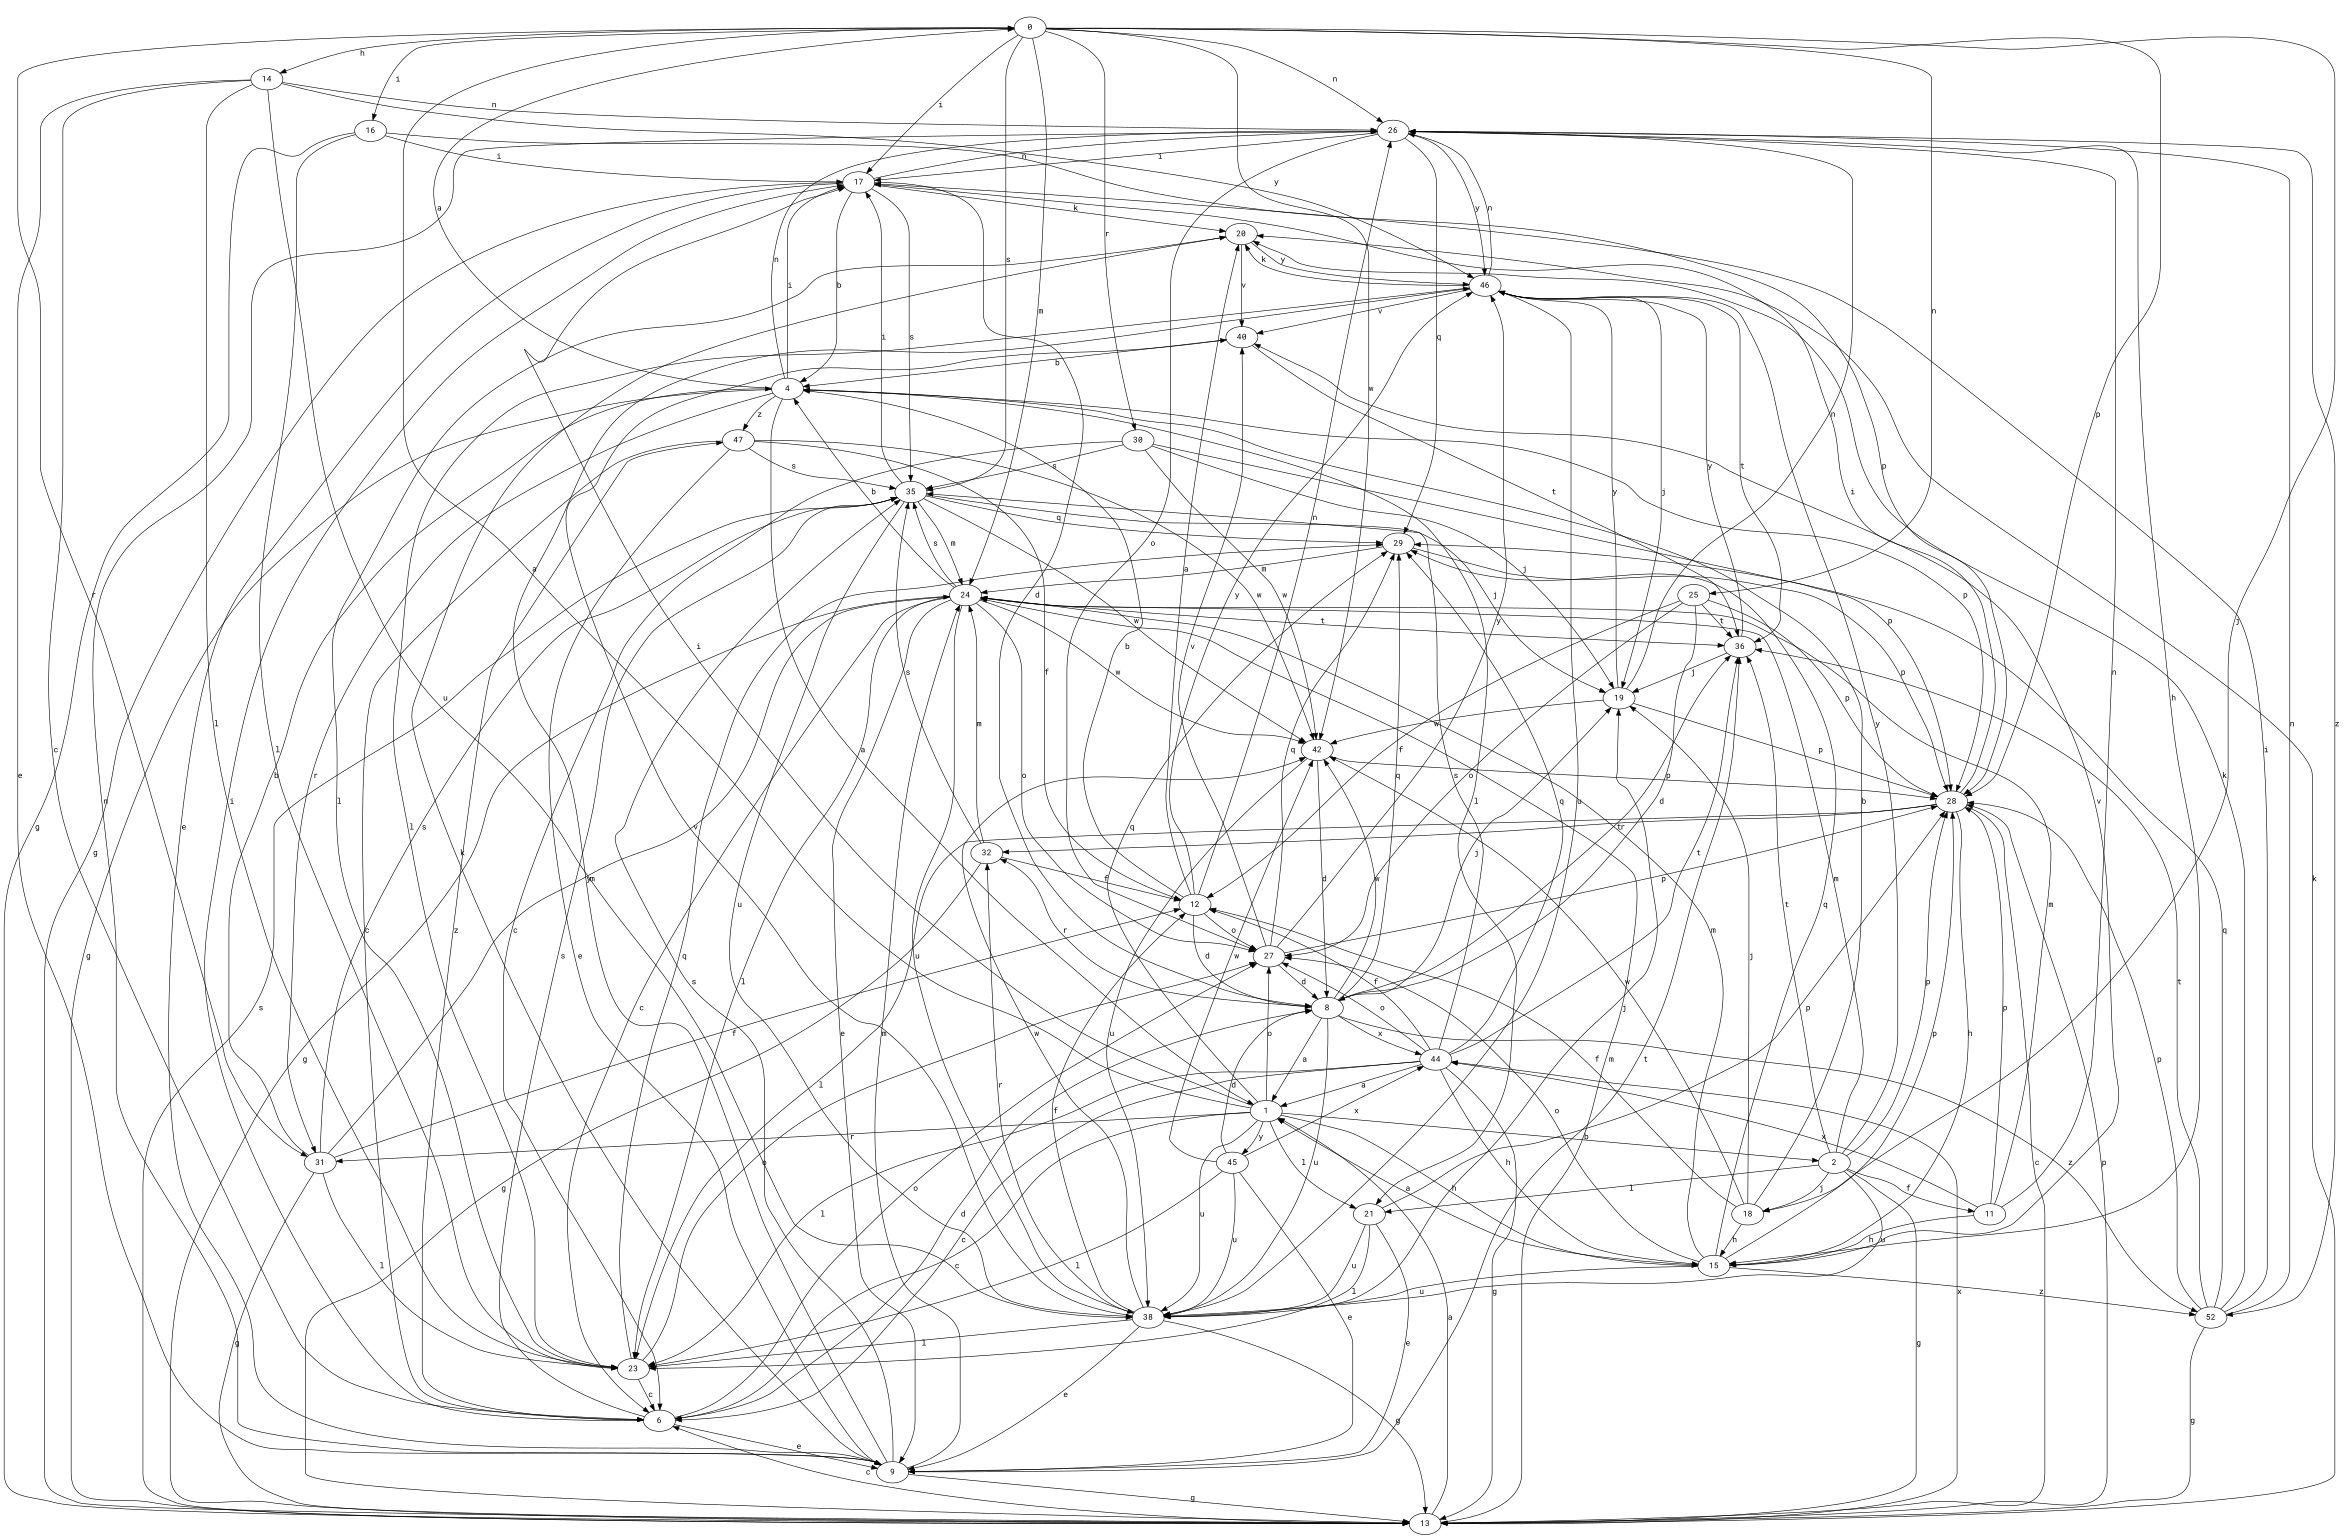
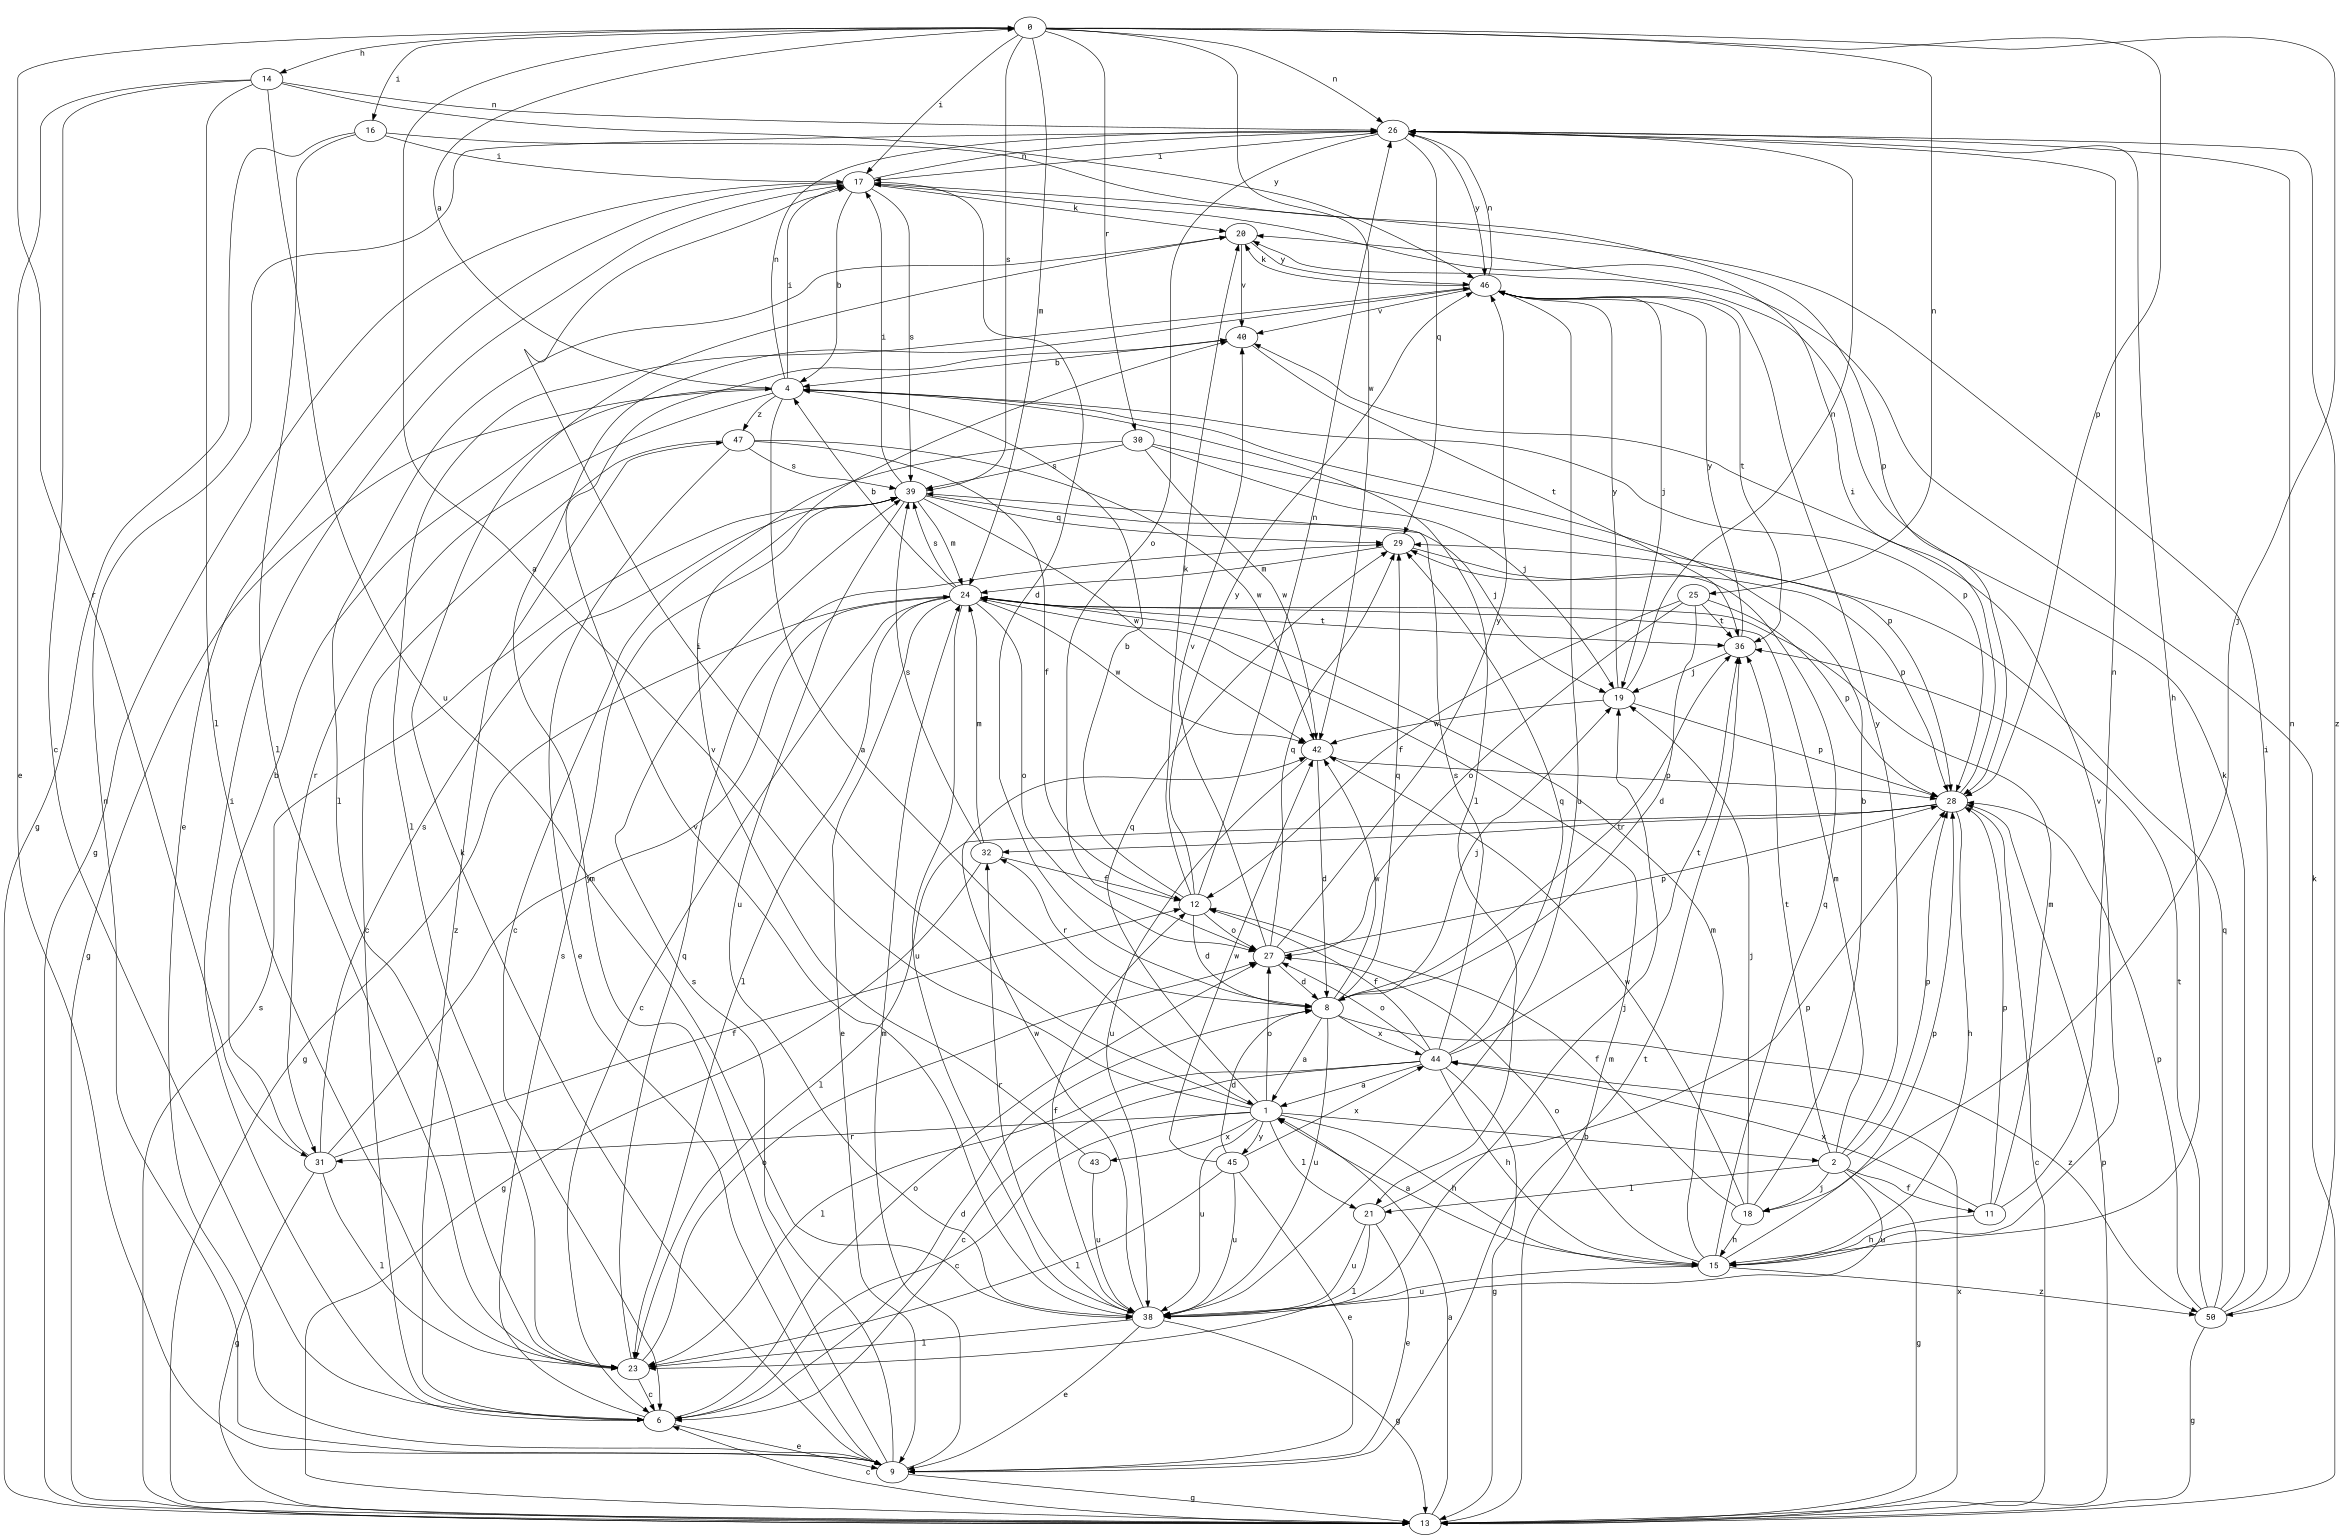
(911, 492) -> (911, 492)
(1186, 569) -> (1186, 569)
none -> (1095, 1163)
(2211, 1318) -> (2211, 1318)
